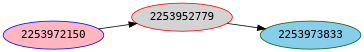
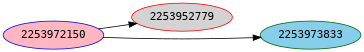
(242, 26) -> (178, 39)
